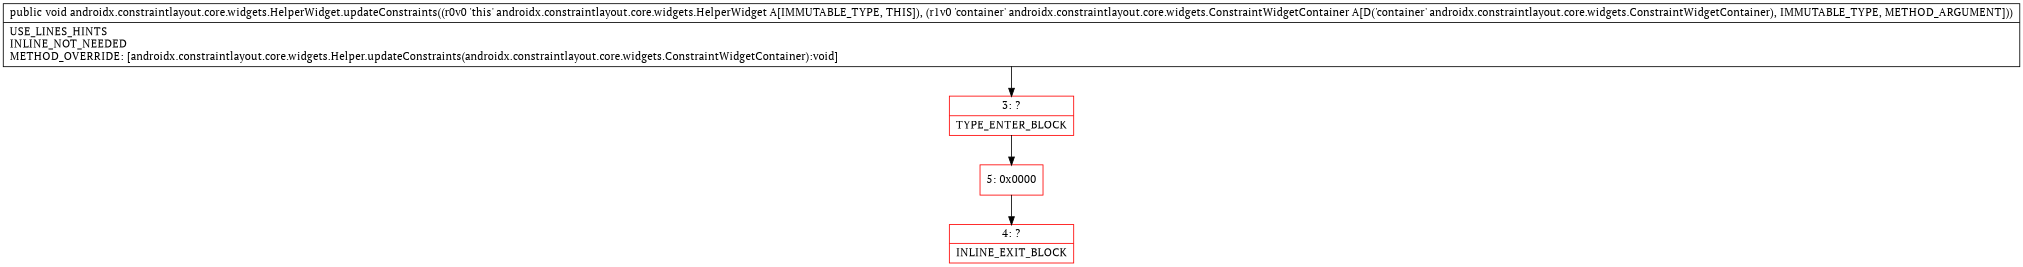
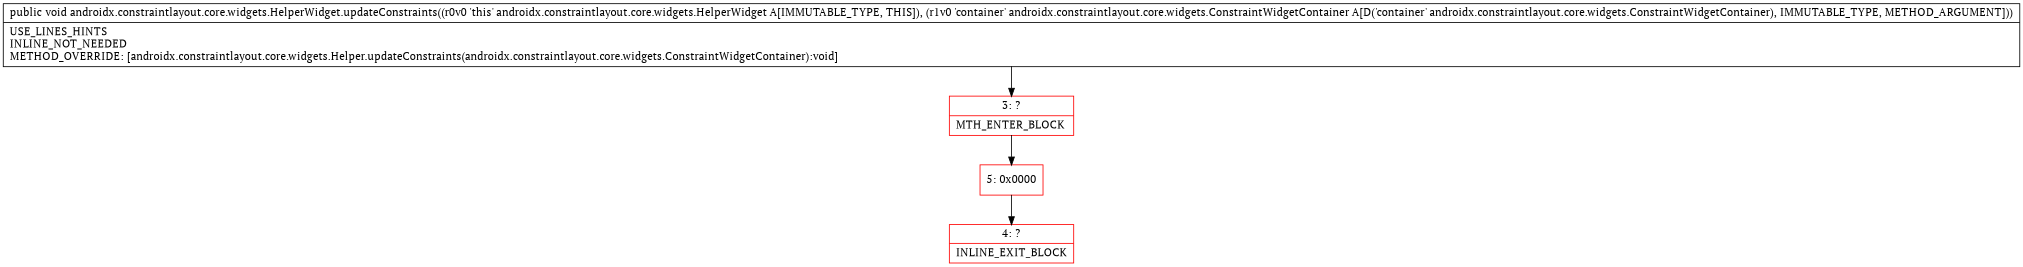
(1012, 125) -> (1010, 125)
